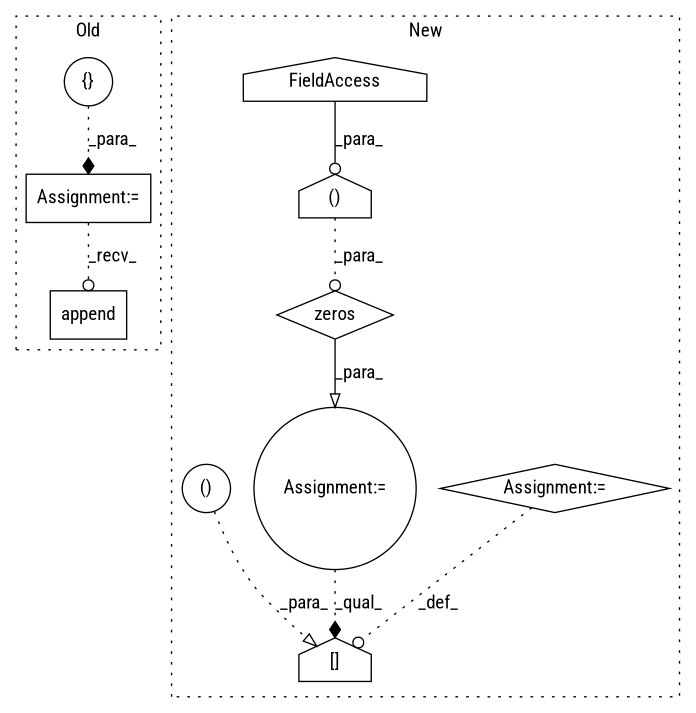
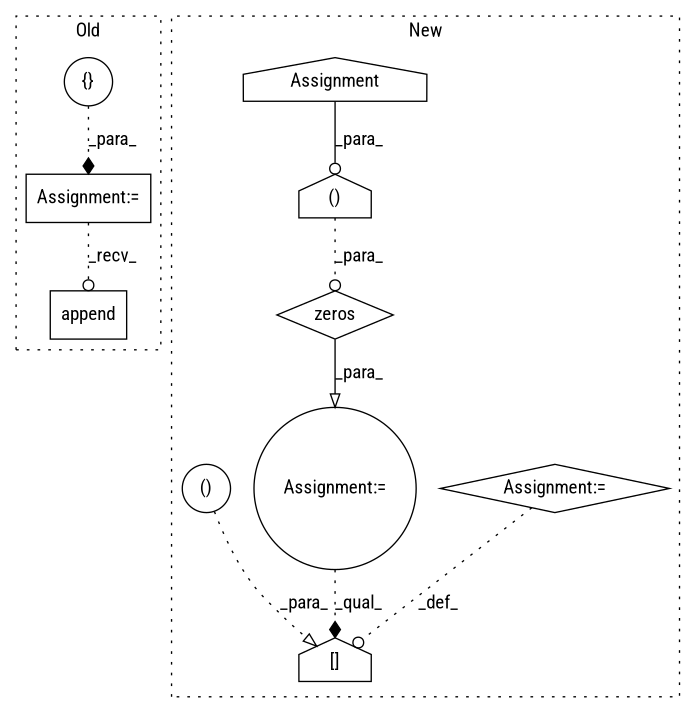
(335, 82) -> (335, 82)
